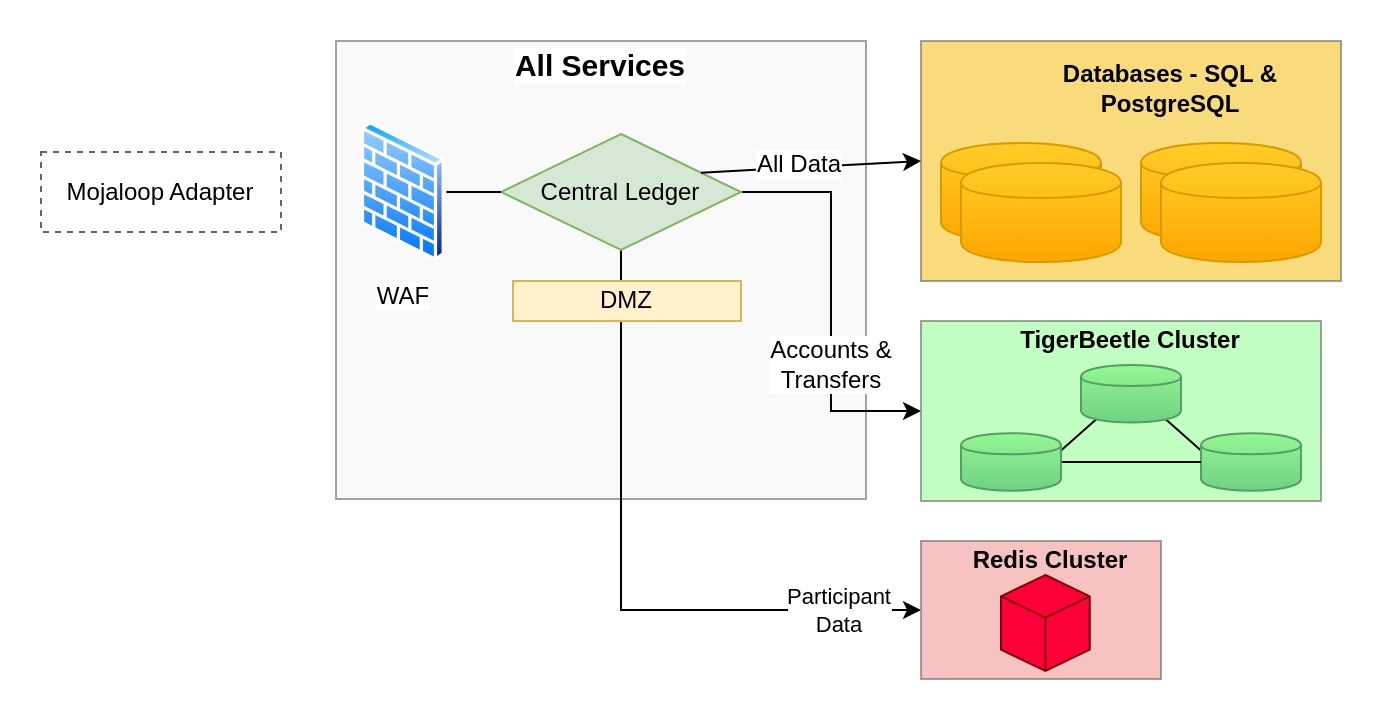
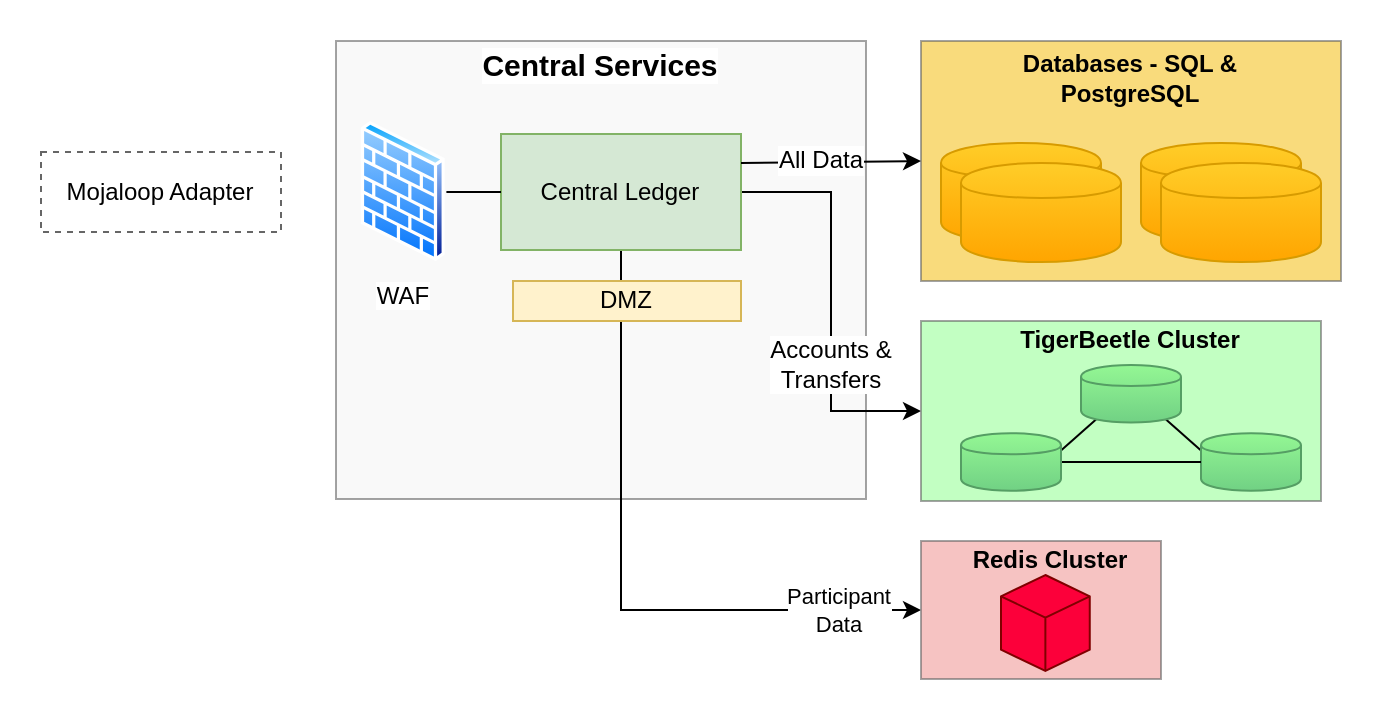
(601, 65) -> (601, 65)
(1171, 89) -> (1131, 79)
(621, 192) -> (621, 192)
